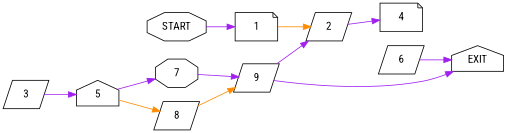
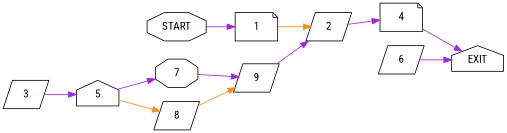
(360, 87) -> (439, 38)
